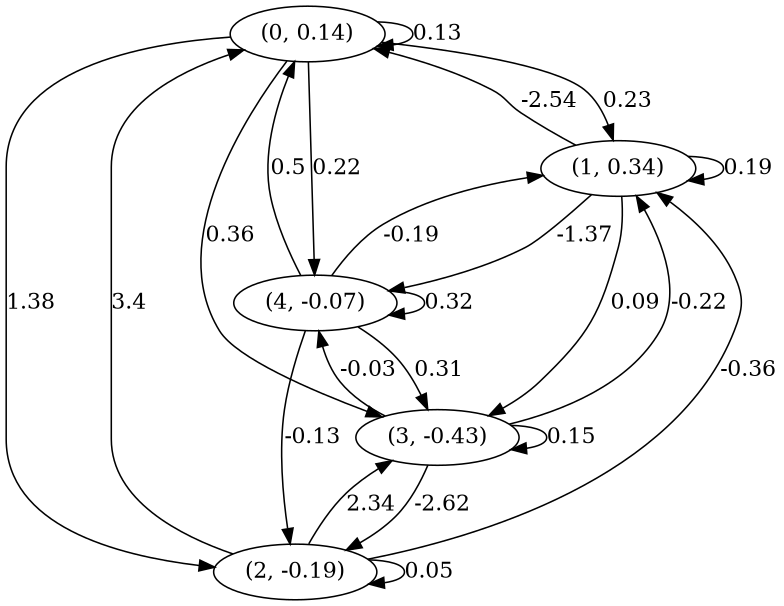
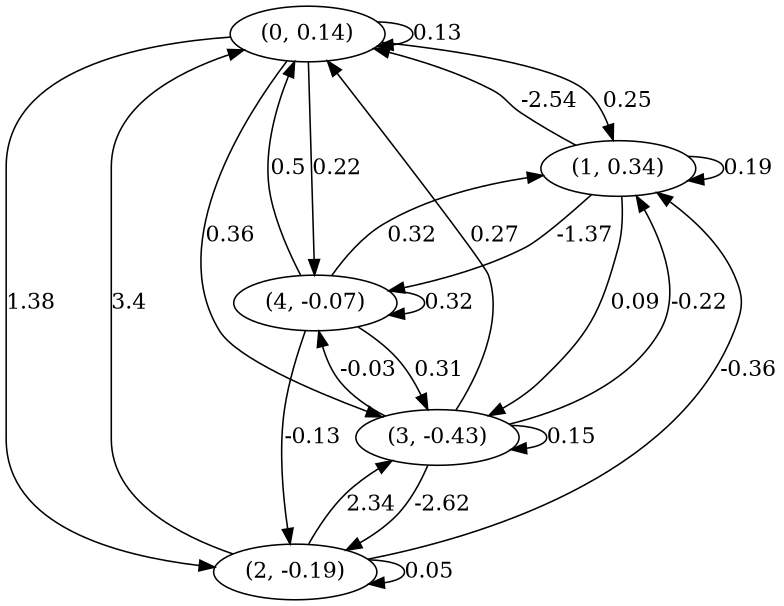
(628, 101) -> (628, 101)
none -> (457, 230)
(412, 236) -> (412, 236)
